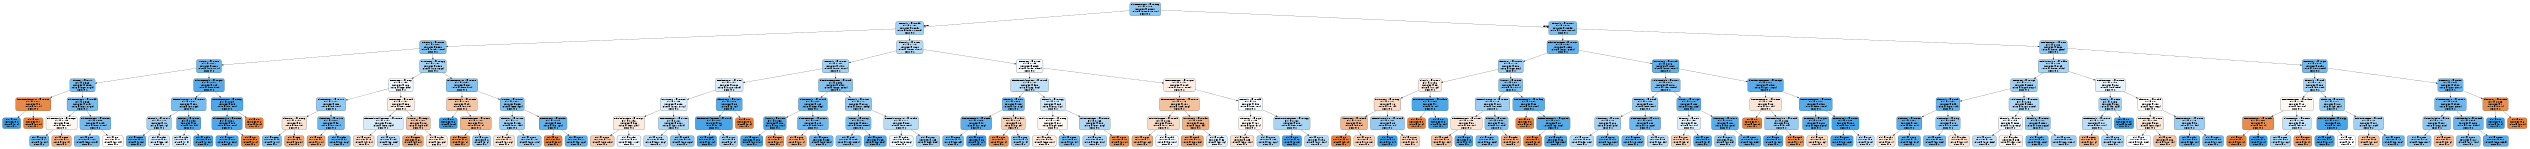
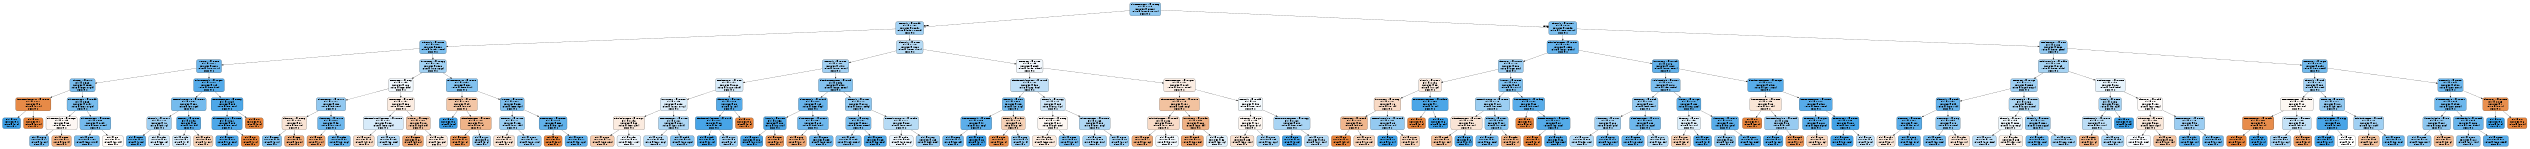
(203, 141) -> (203, 141)
(1119, 141) -> (1119, 141)
